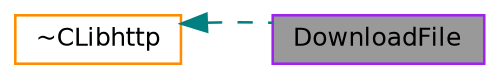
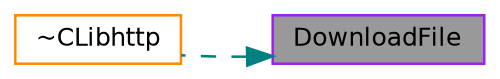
(240, 22) -> (214, 56)
